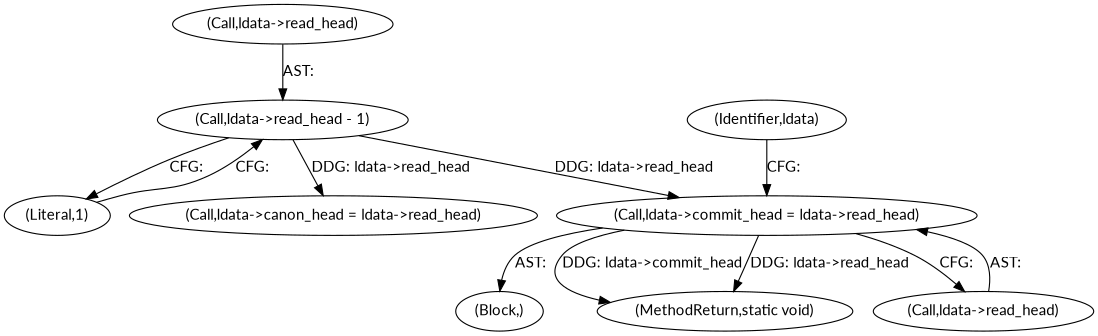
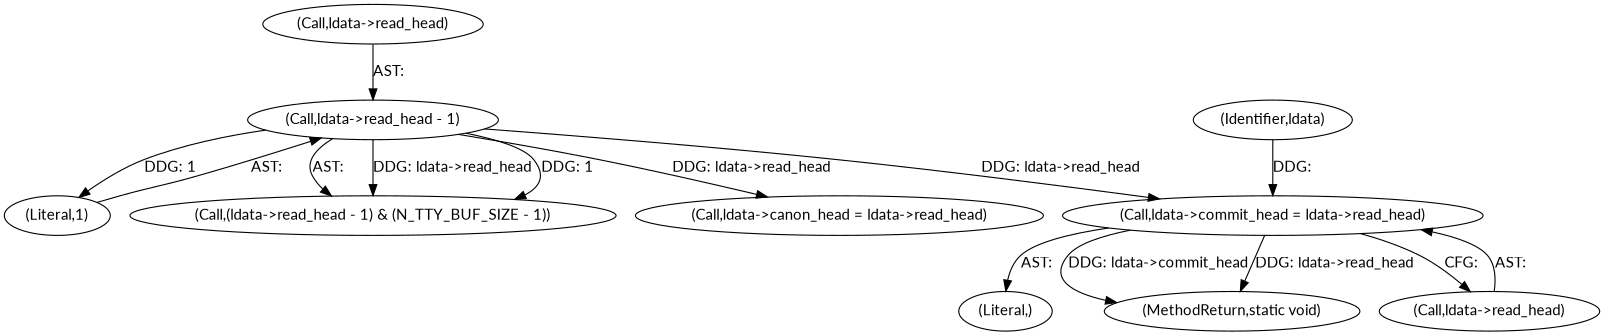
(189, 168) -> (171, 168)
(255, 168) -> (269, 168)
(786, 168) -> (1295, 168)
none -> (373, 216)
(500, 311) -> (1006, 311)
